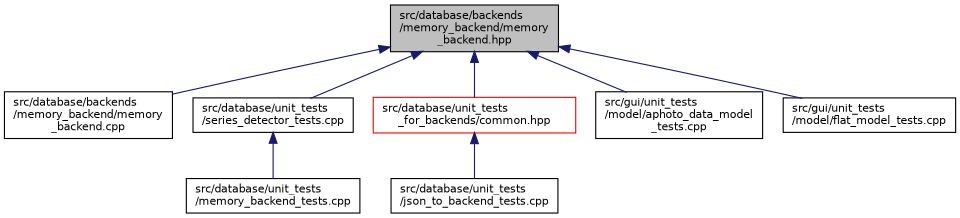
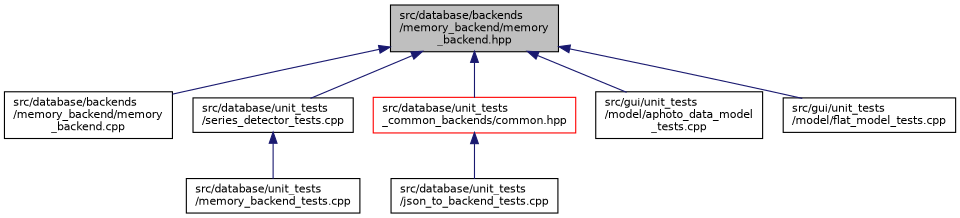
(474, 115) -> (474, 115)
